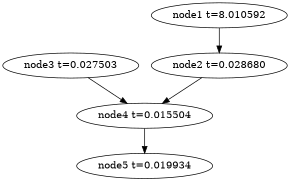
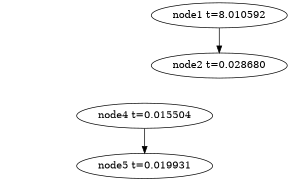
(71, 66) -> none
(185, 89) -> none
(145, 166) -> (145, 166)
